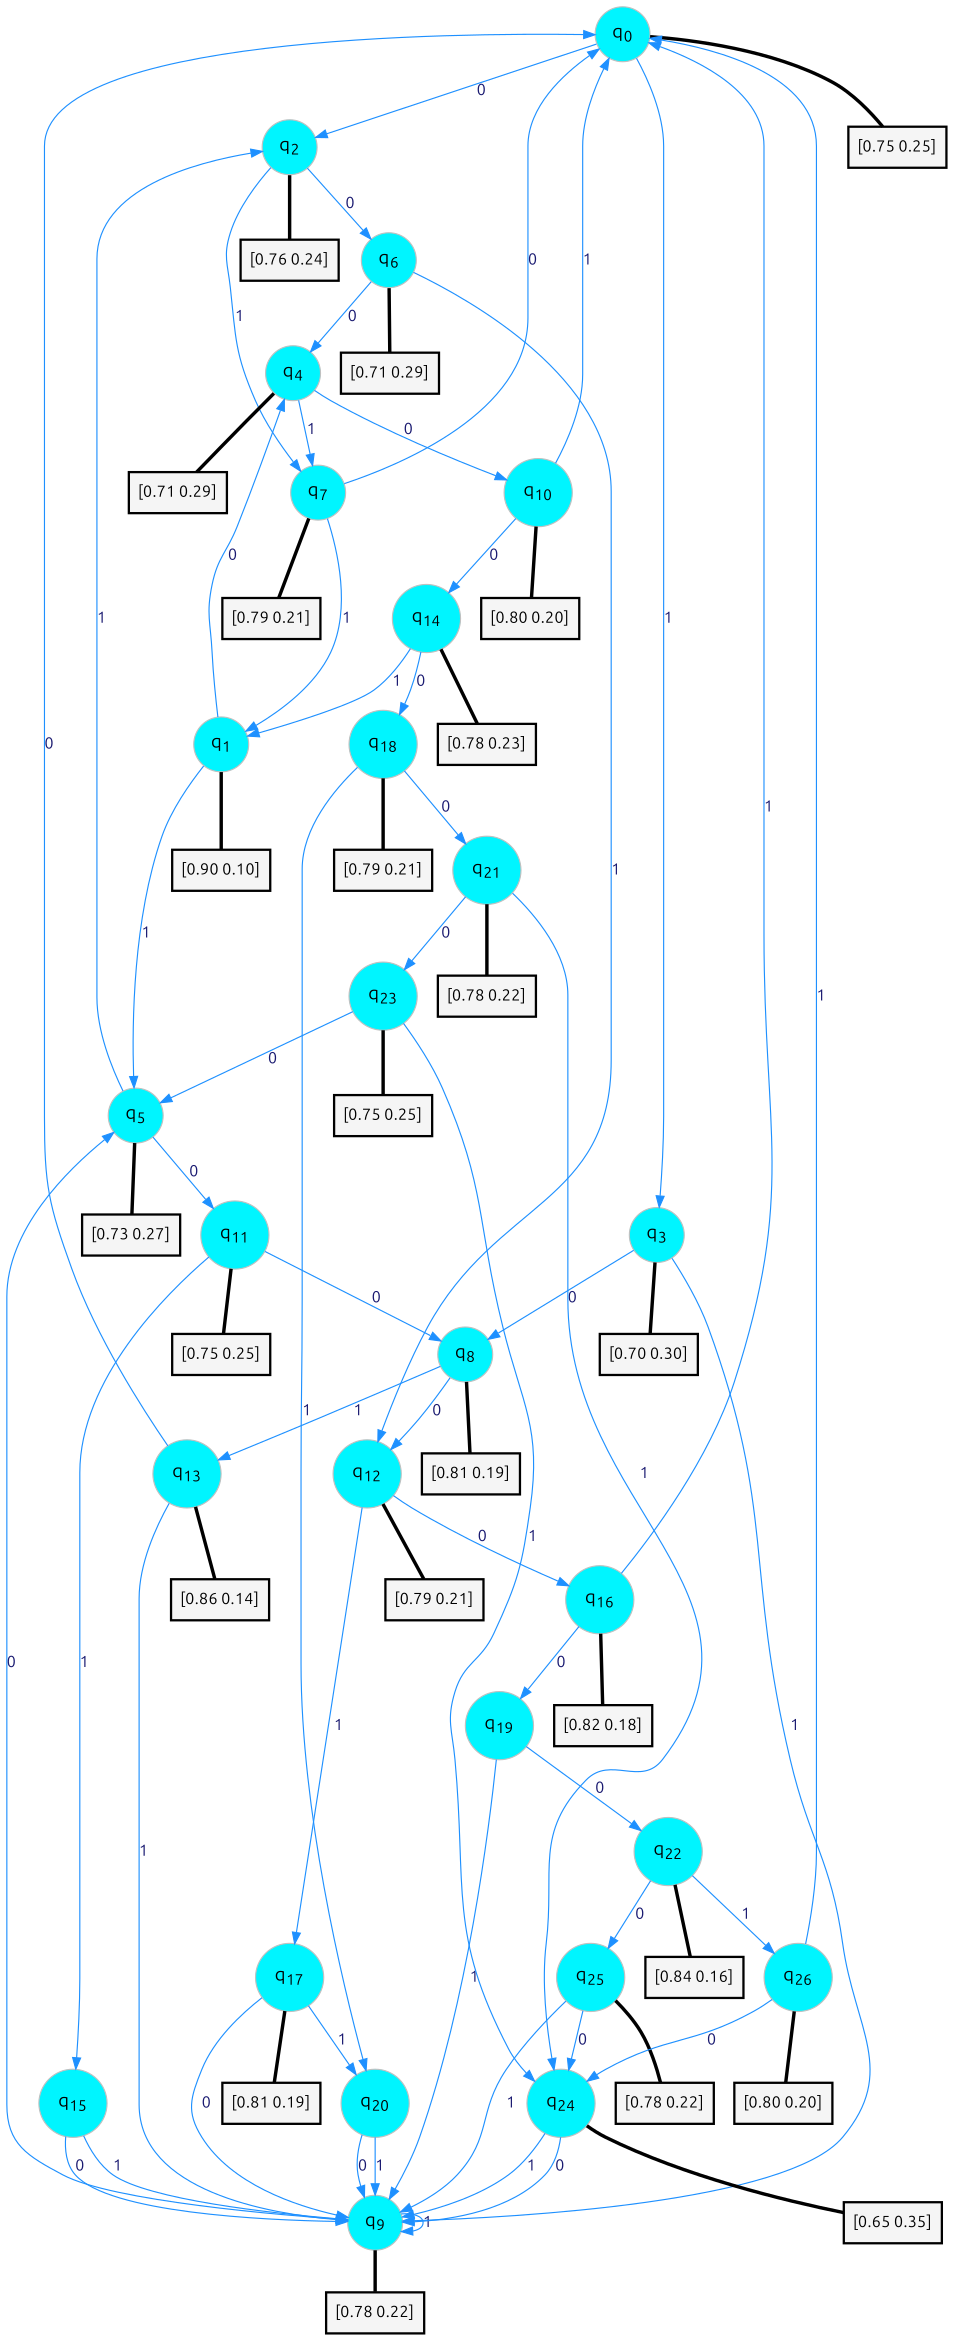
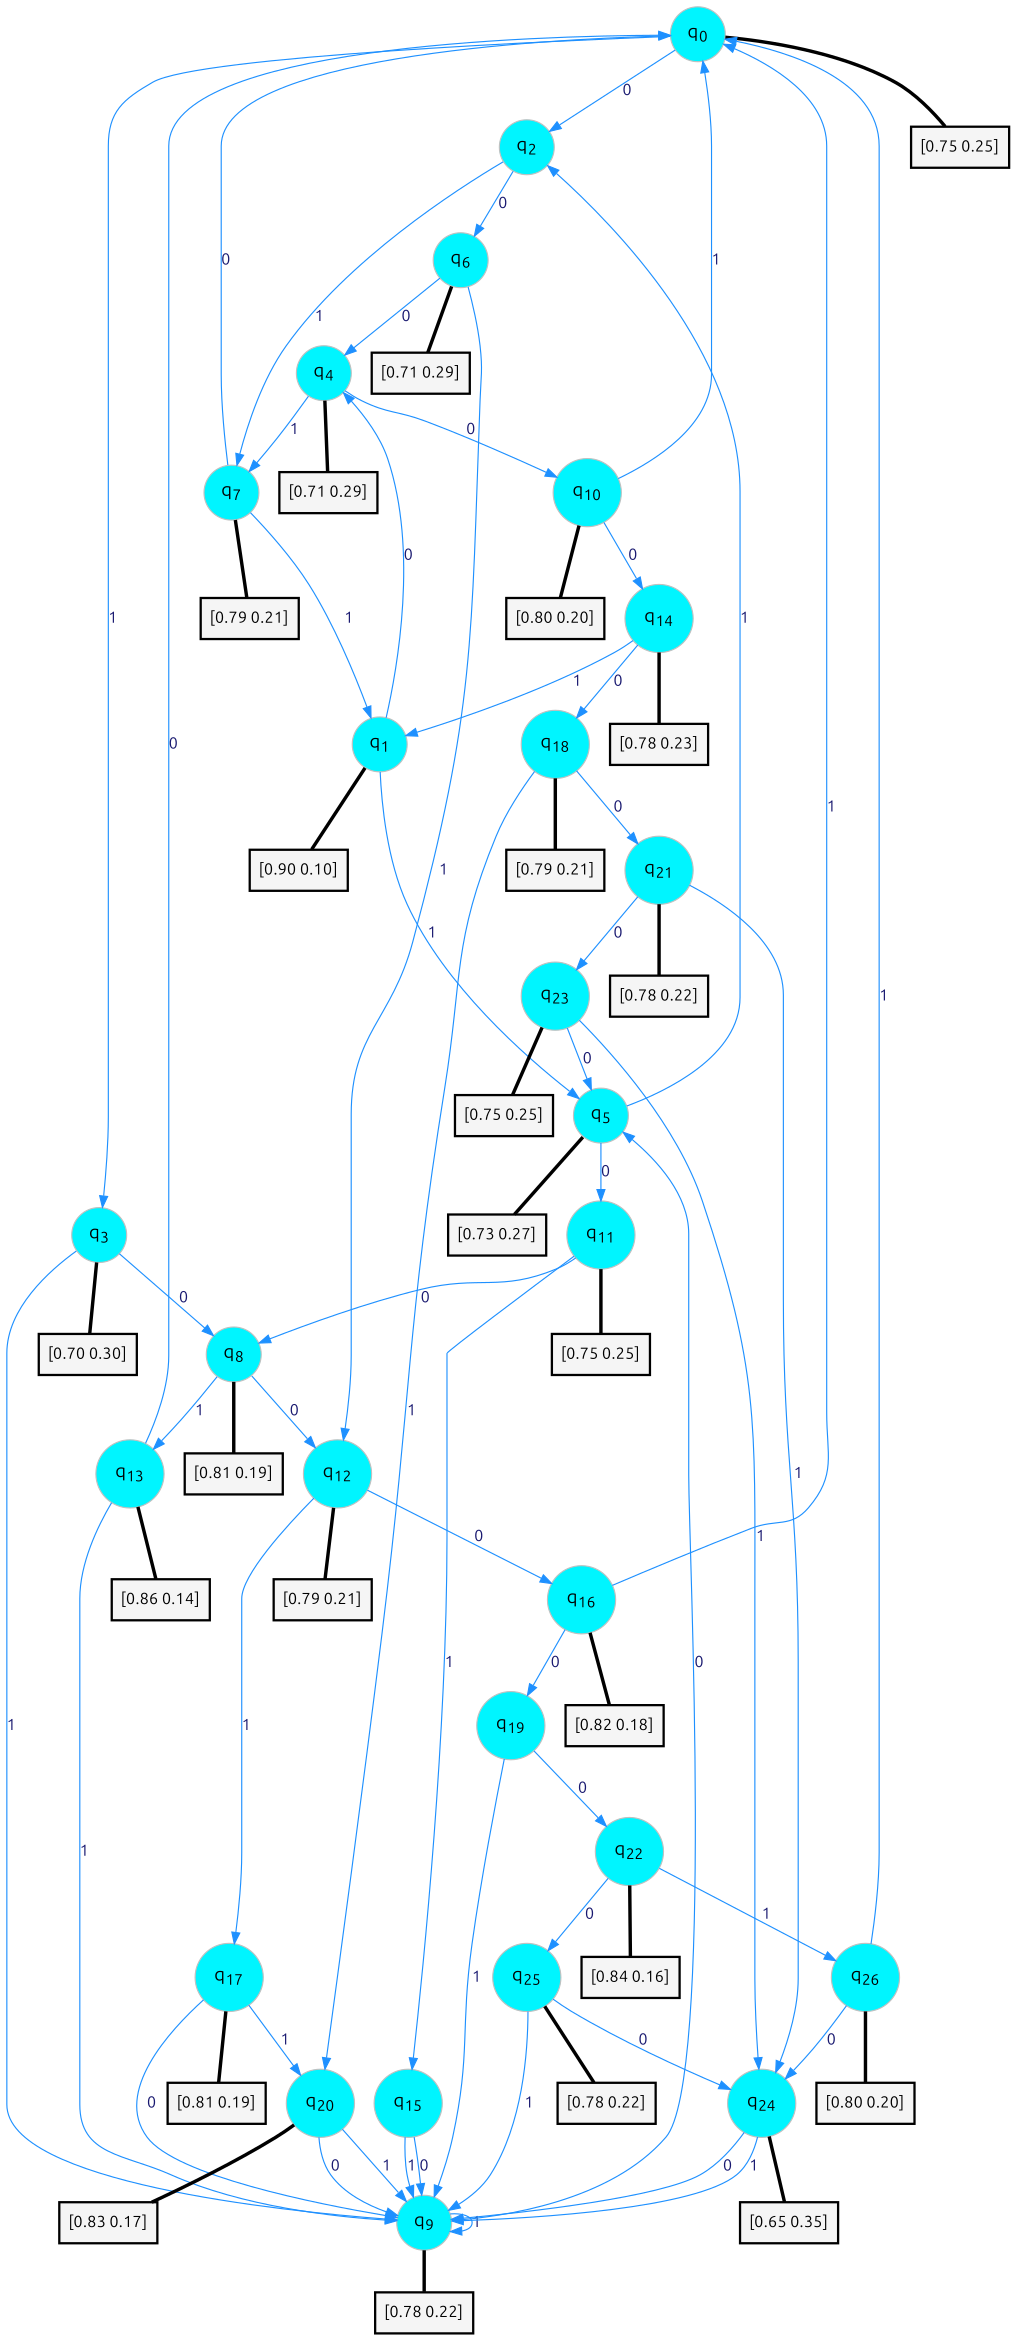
(290, 260) -> none
none -> (108, 2223)
